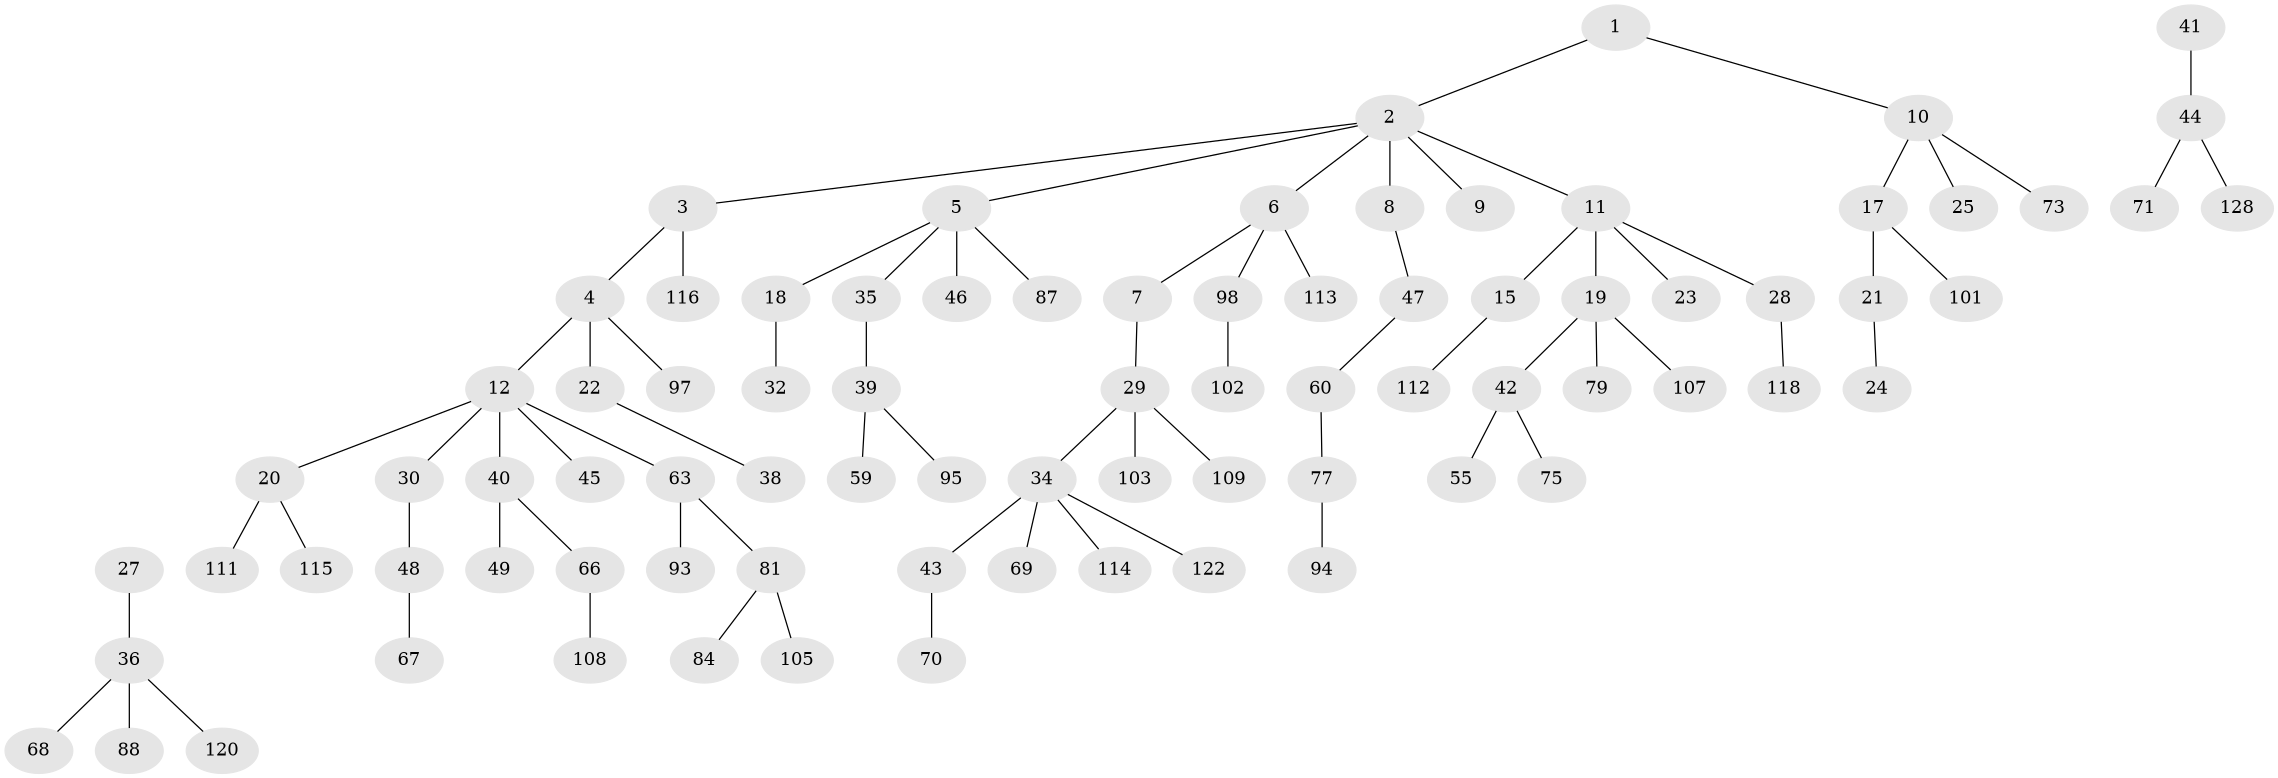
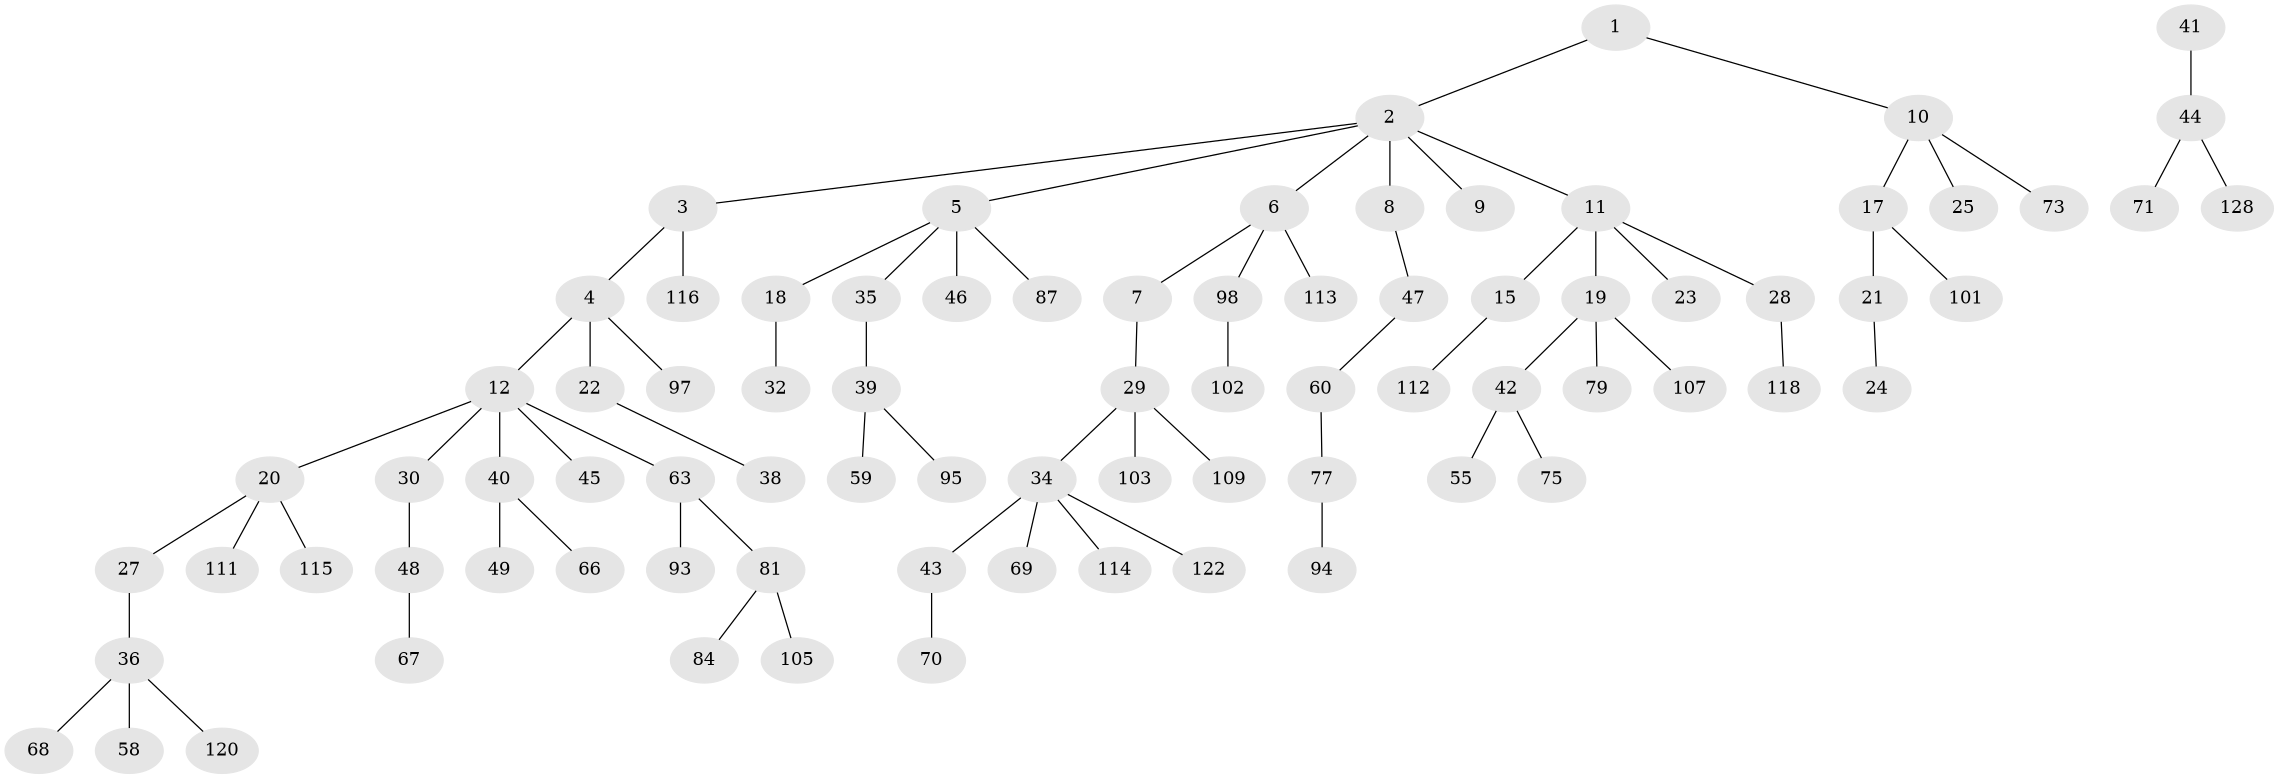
none -> (200, 525)
(590, 660) -> none
(129, 751) -> (129, 751)
